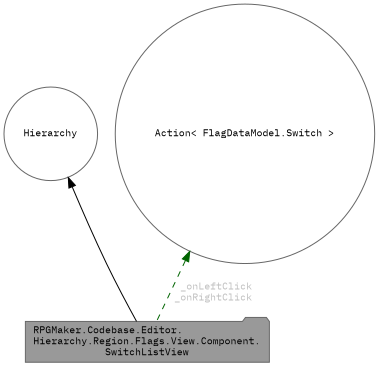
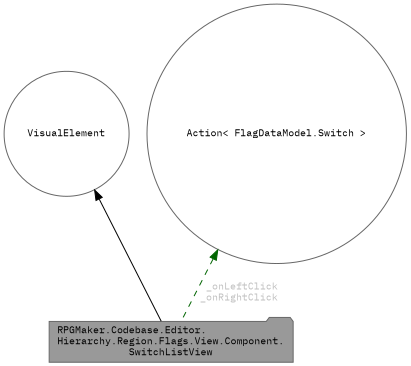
(51, 134) -> (67, 134)
